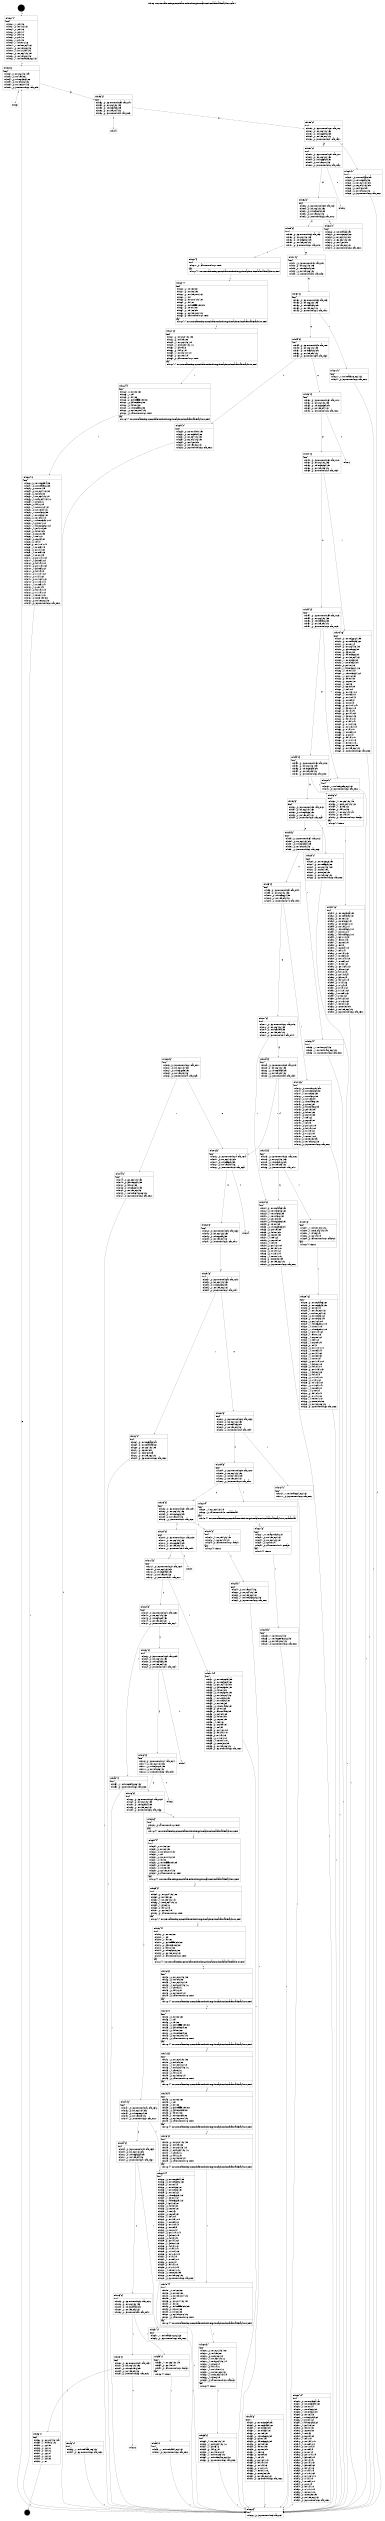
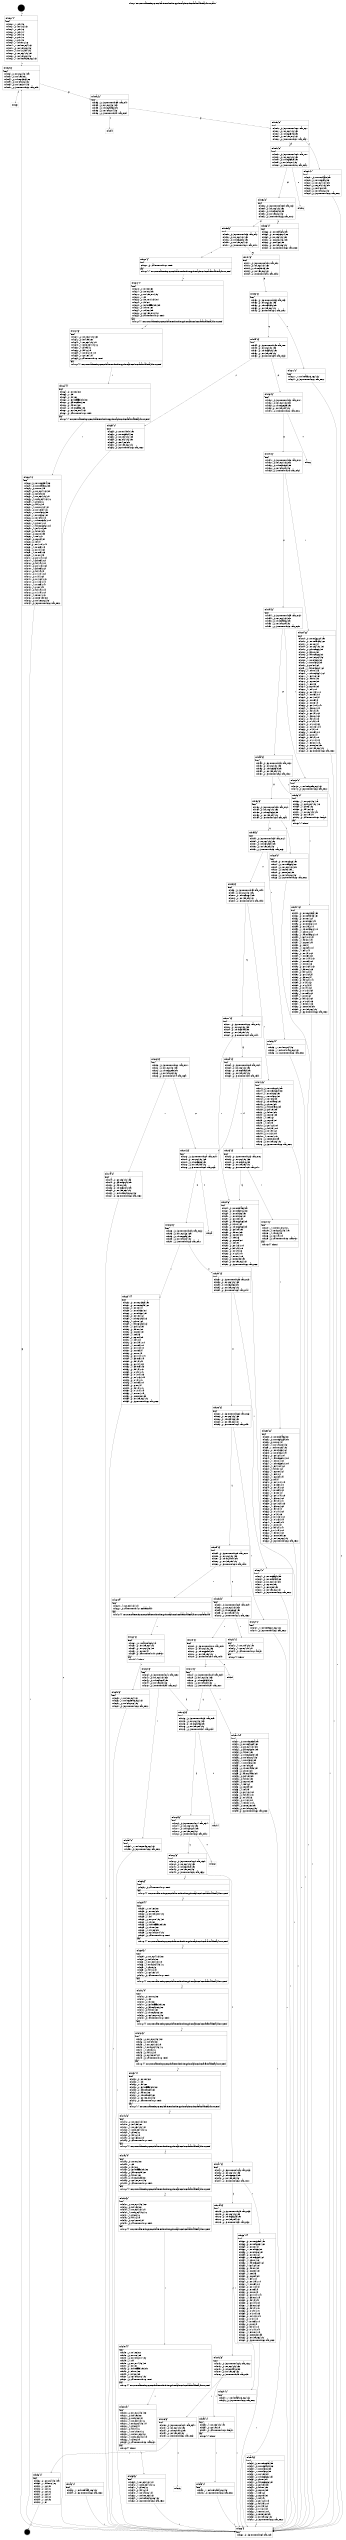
none -> (170, 1271)
(162, 1592) -> (201, 1699)
(249, 1592) -> none
